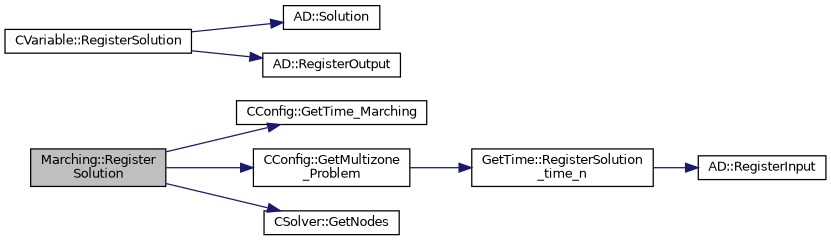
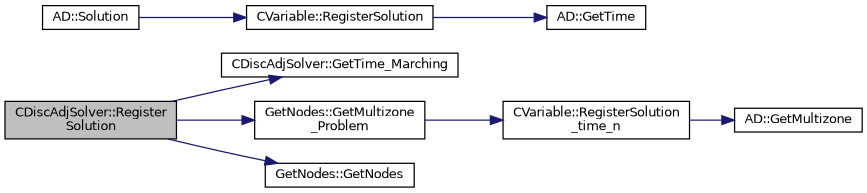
(231, 28) -> (186, 18)
(332, 65) -> (596, 18)
(332, 113) -> (340, 65)
(98, 168) -> (91, 120)
(332, 168) -> (340, 120)
(562, 168) -> (596, 120)
(762, 168) -> (798, 120)
(332, 223) -> (340, 175)
